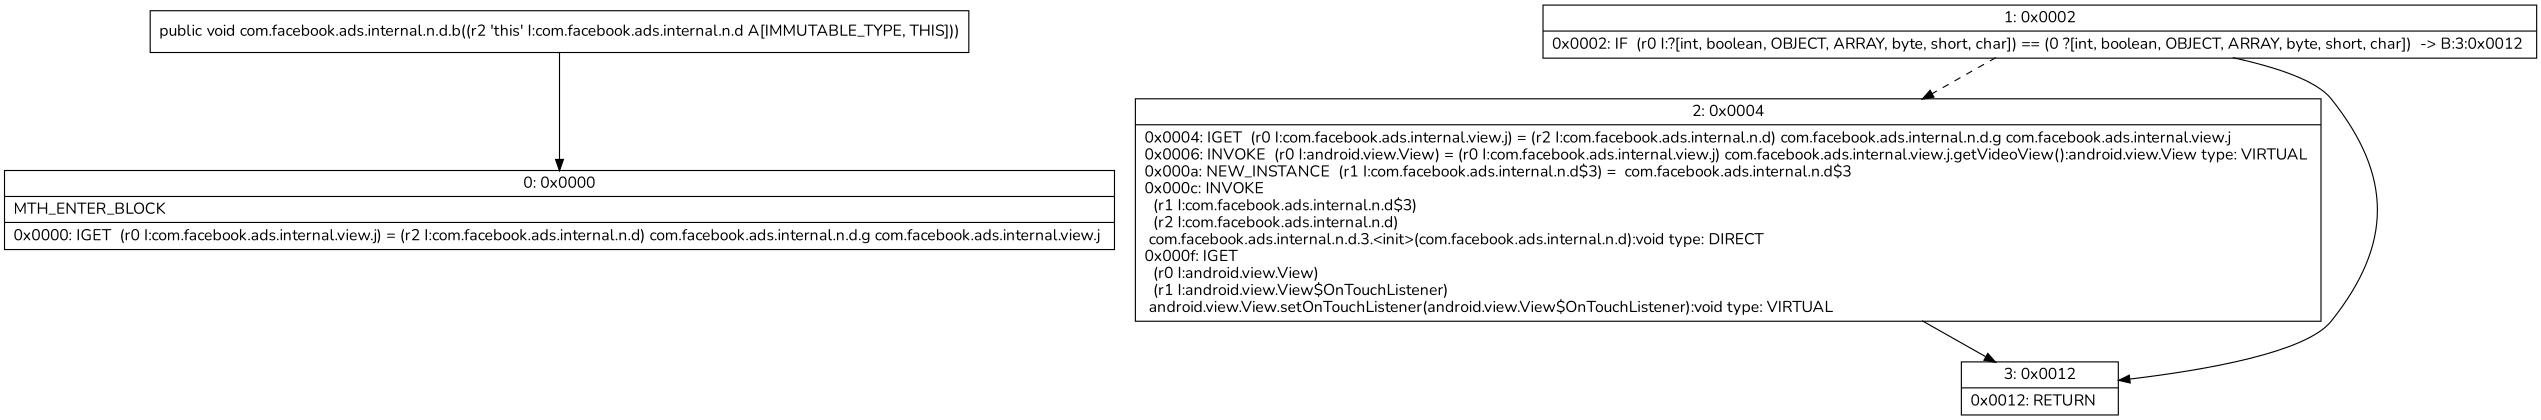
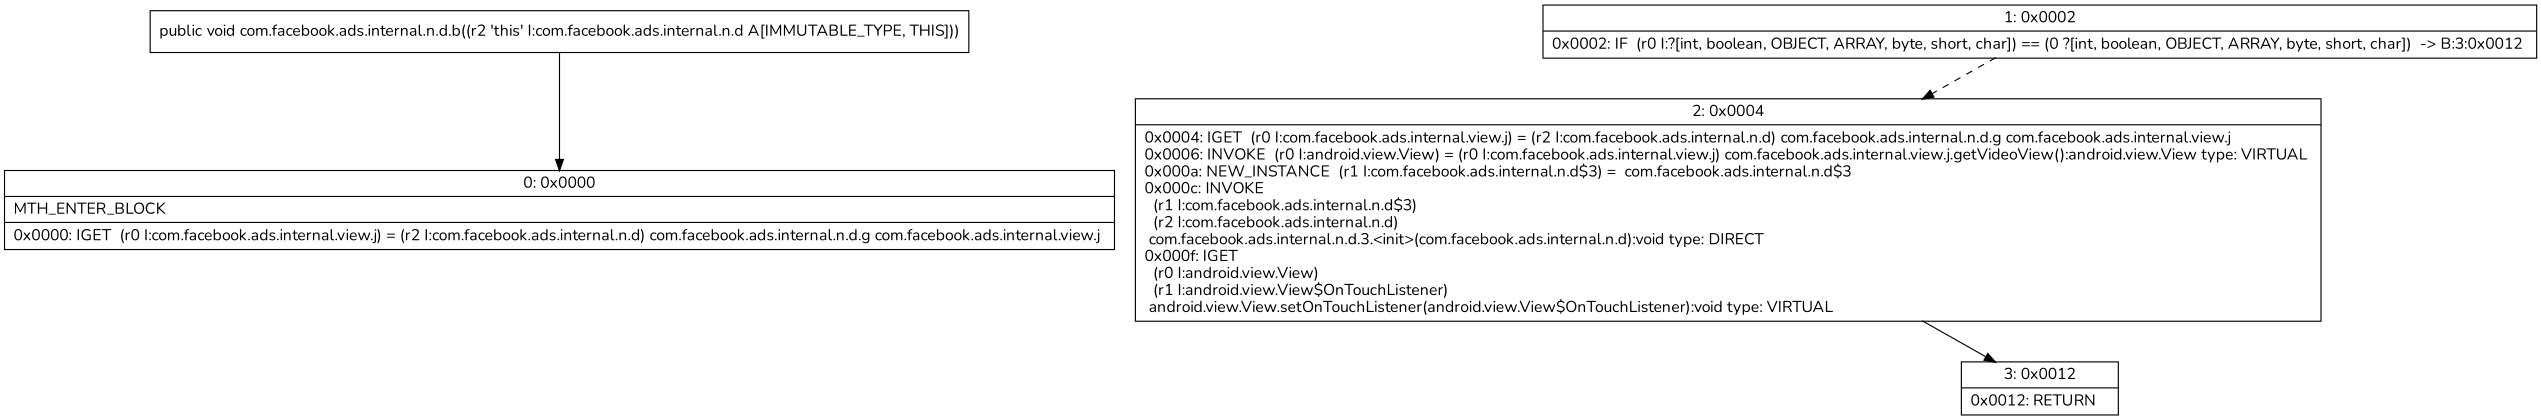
(2367, 261) -> none
